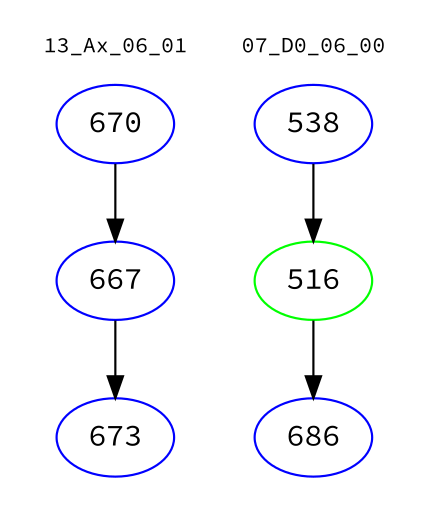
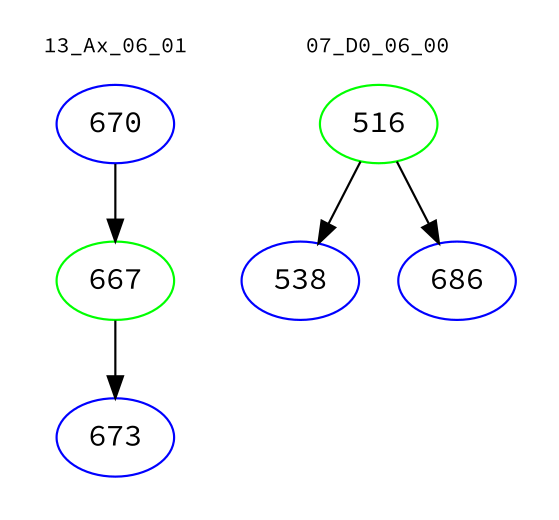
(313, 192) -> (345, 193)
(115, 281) -> (115, 281)
